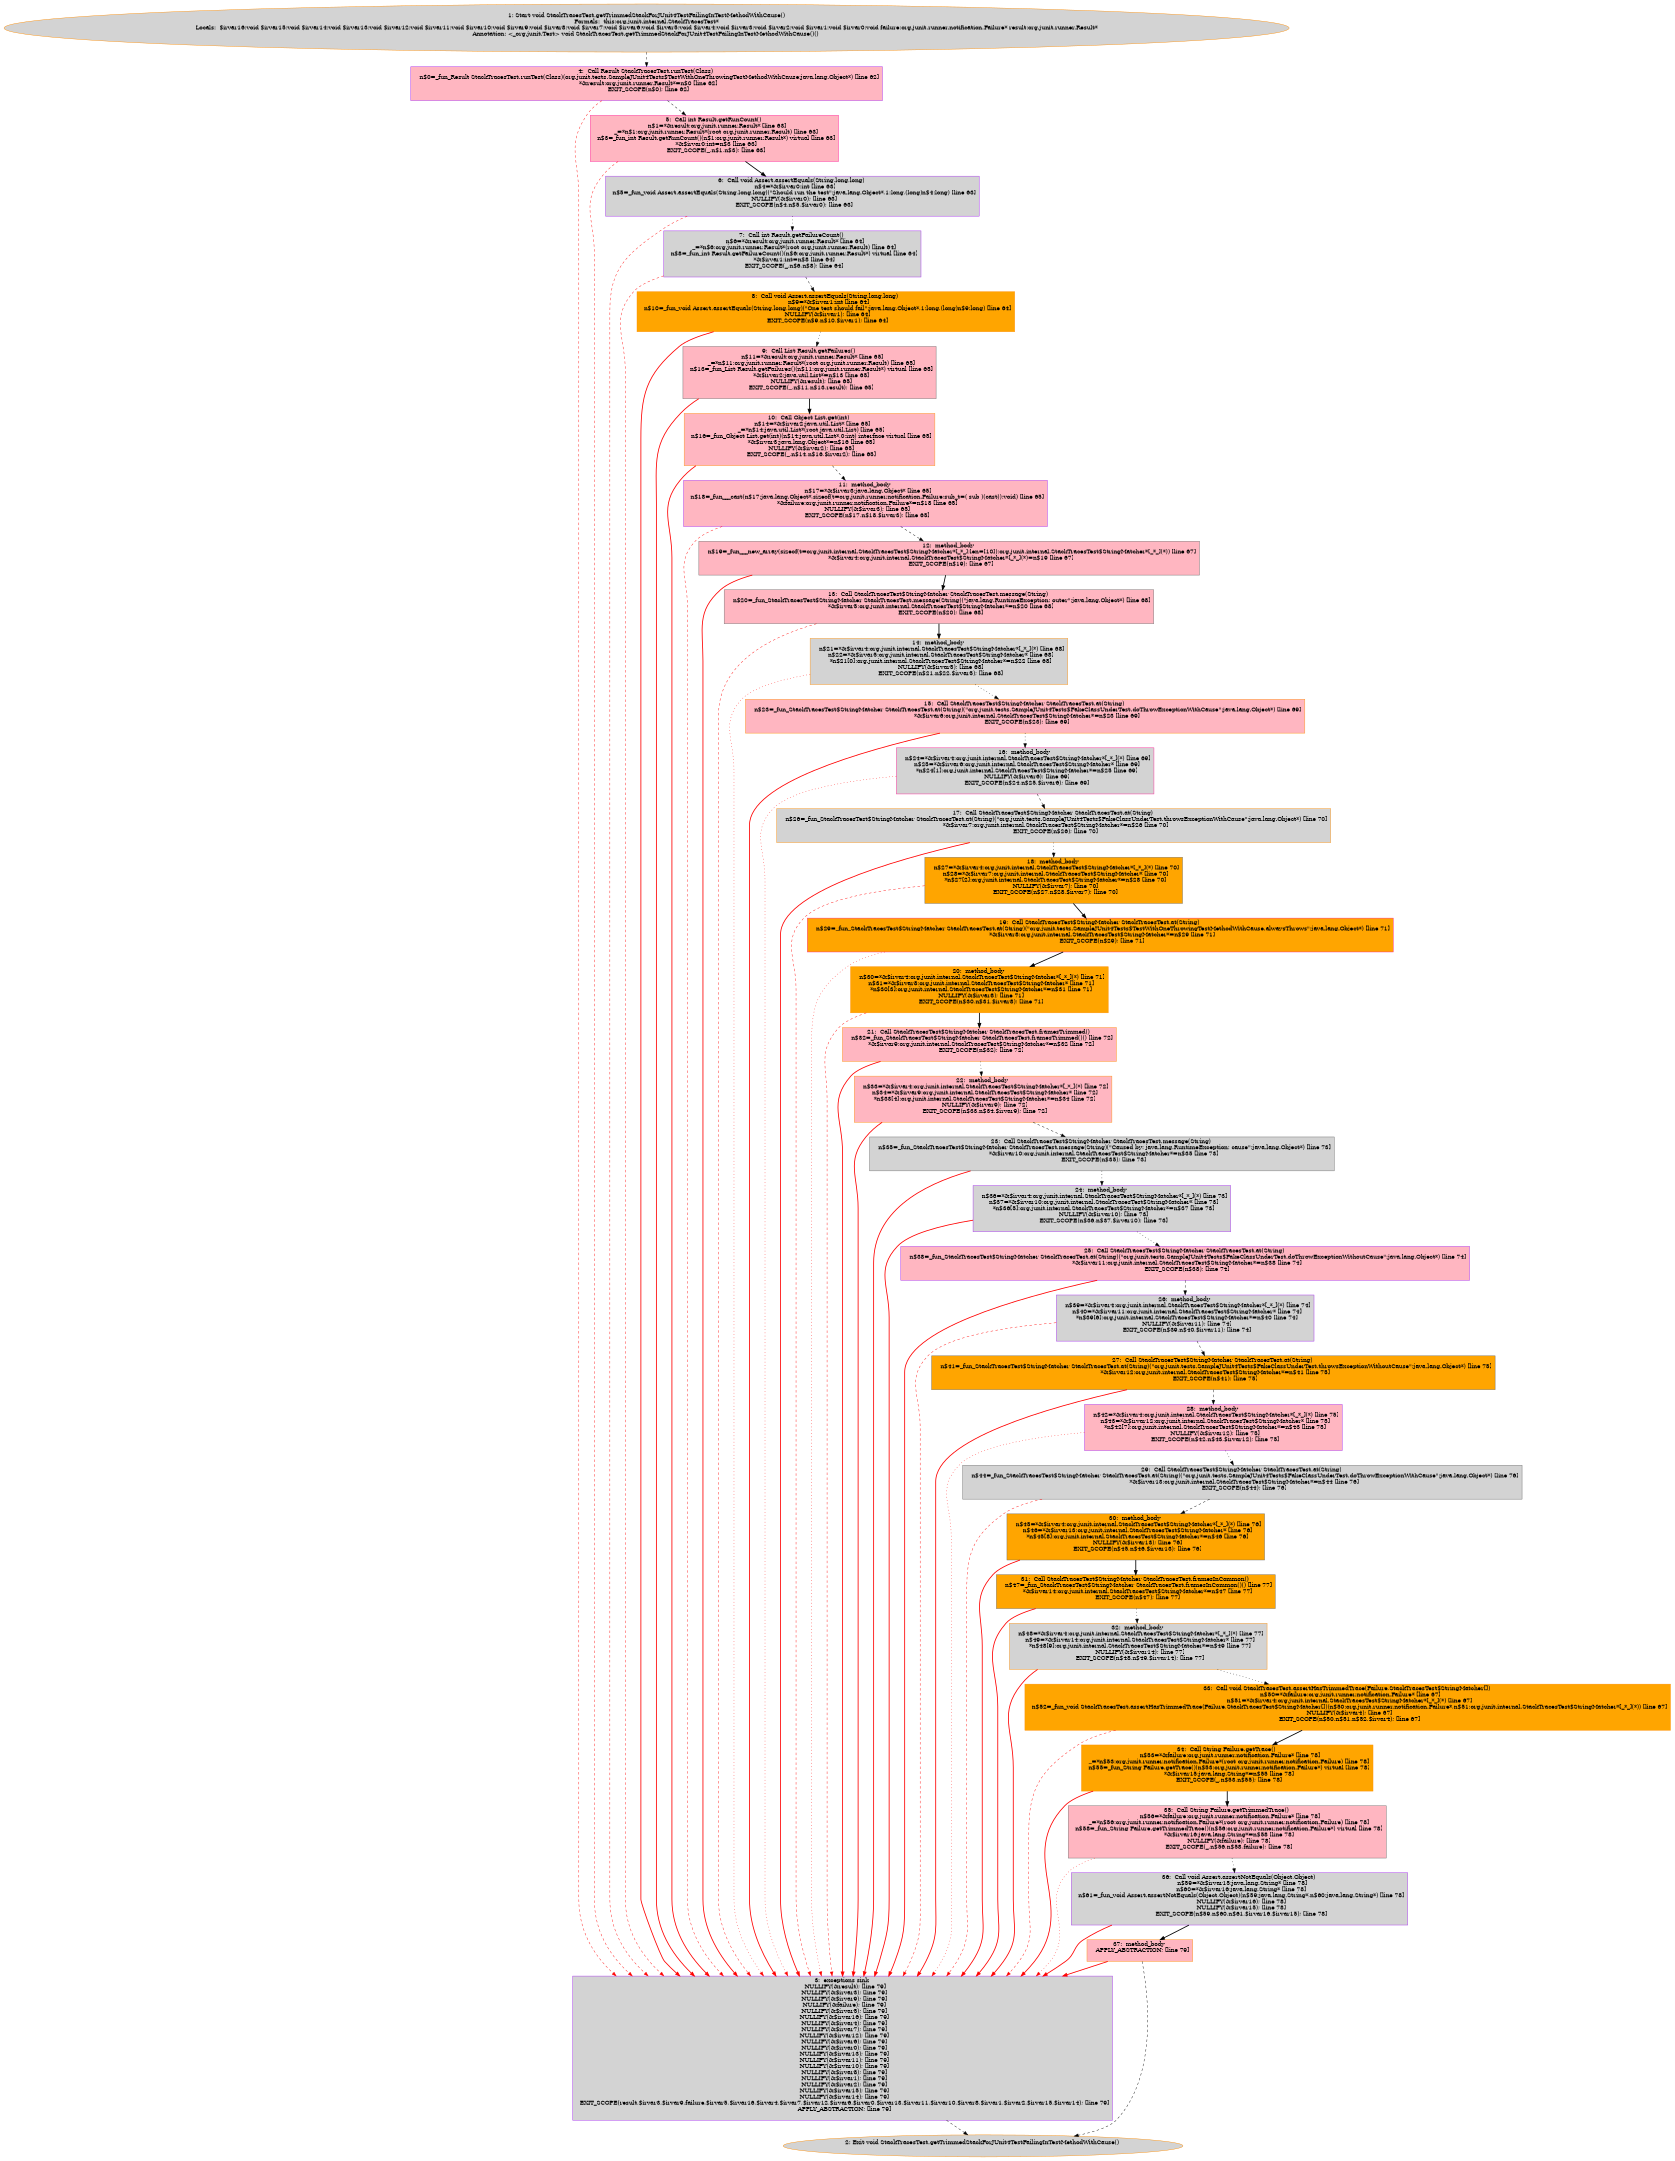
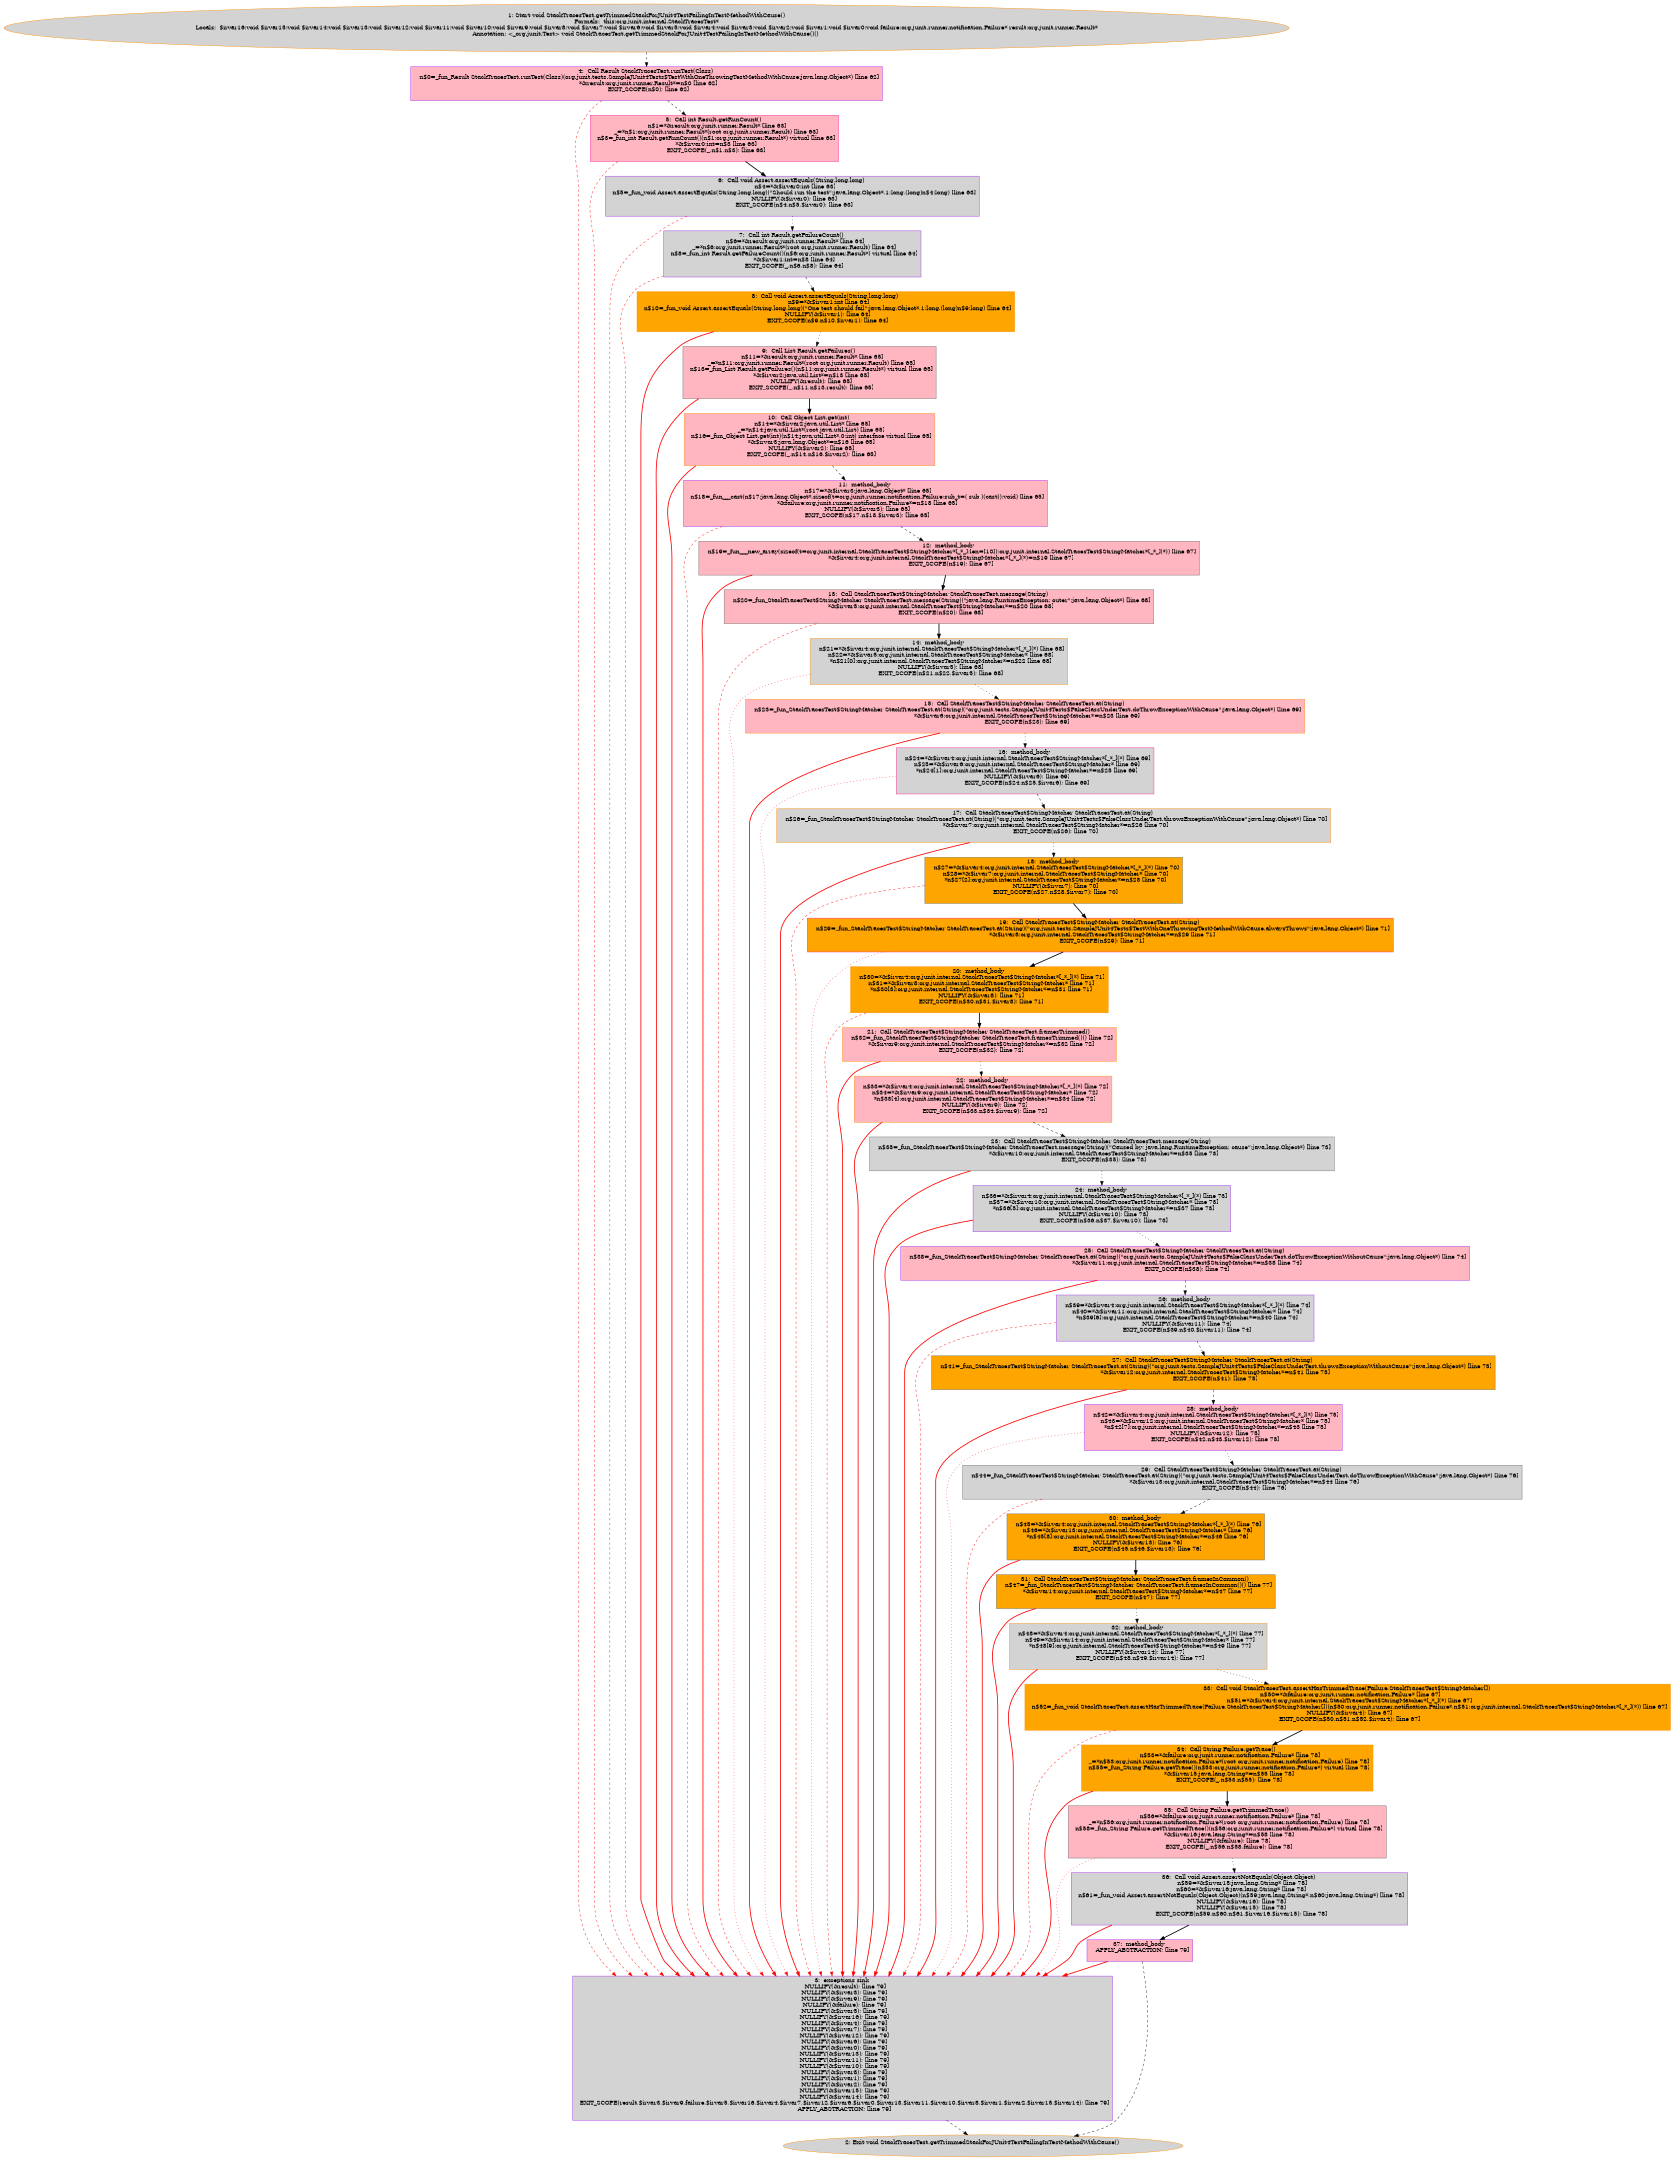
(1140, 1951) -> (1140, 1951)
